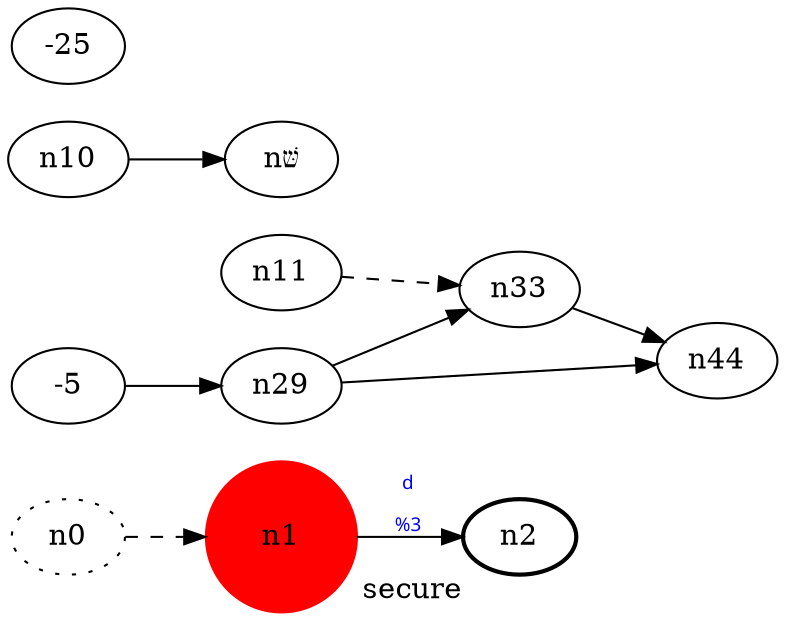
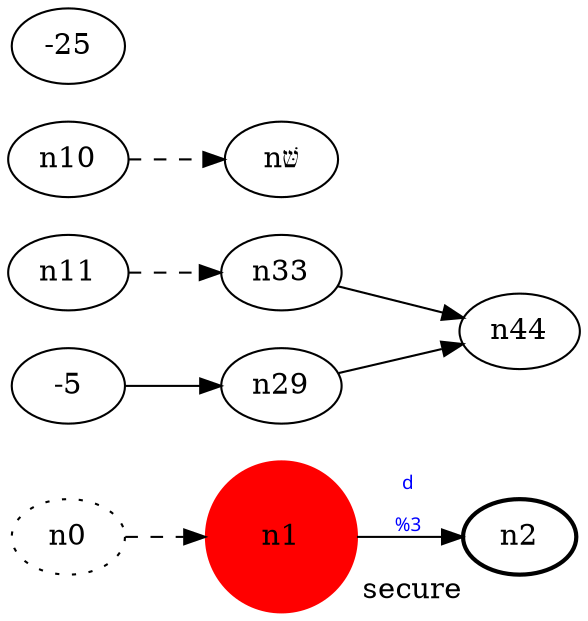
(166, 159) -> (166, 159)
(391, 342) -> none
